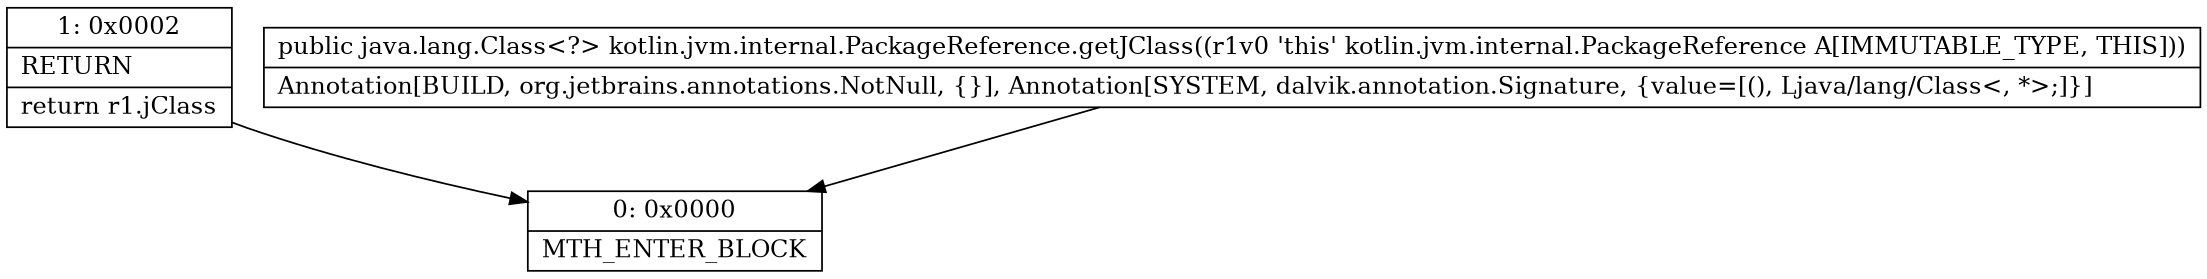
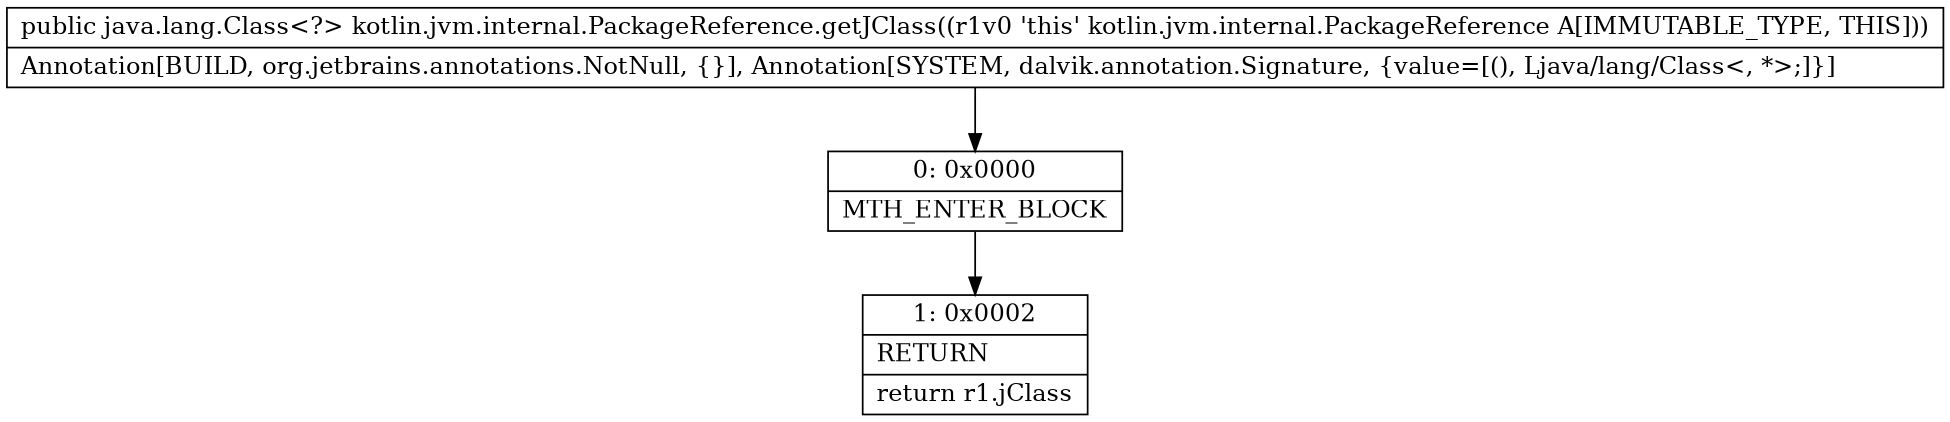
(370, 165) -> (975, 254)
